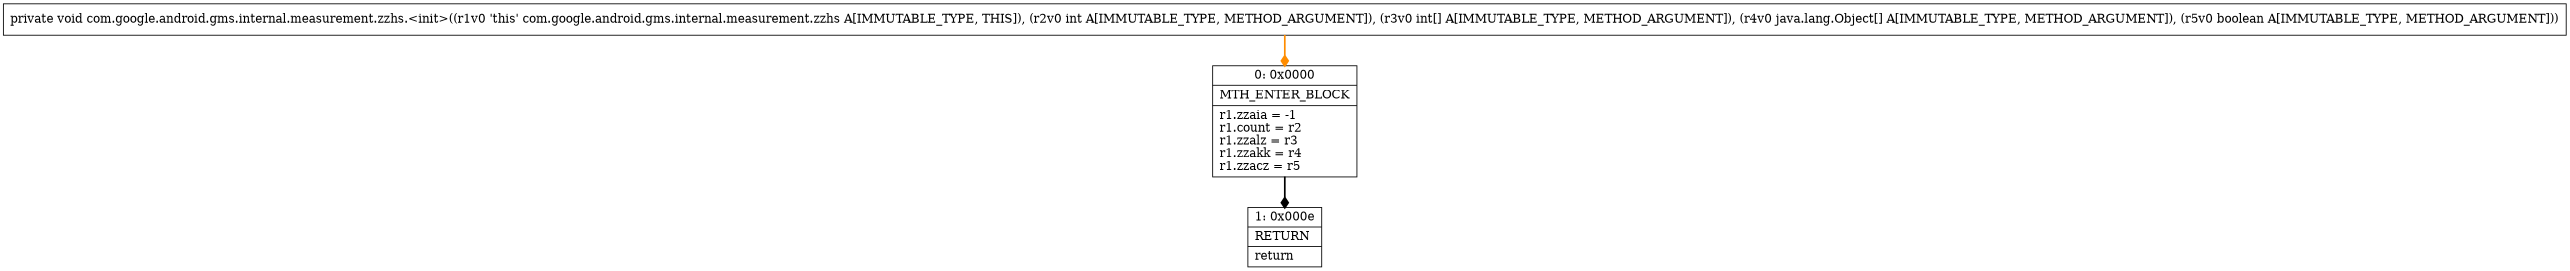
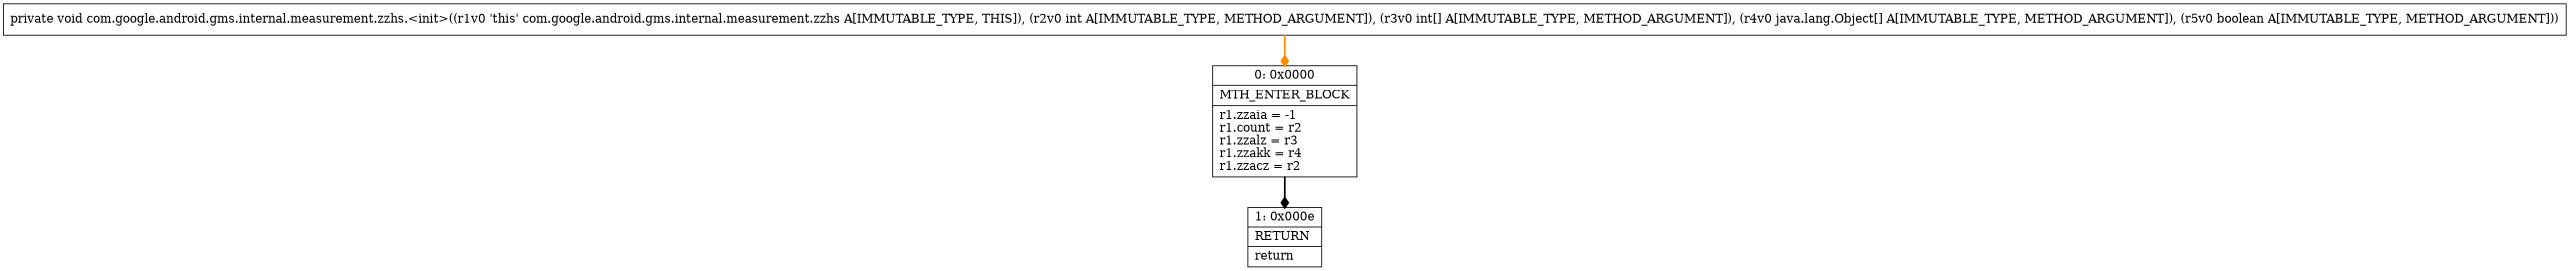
(1260, 166) -> (1260, 166)
